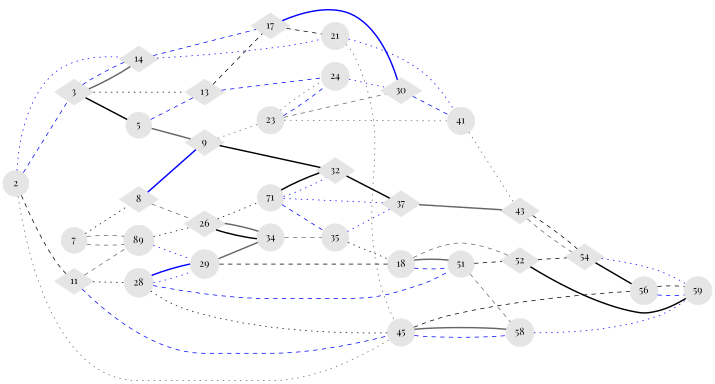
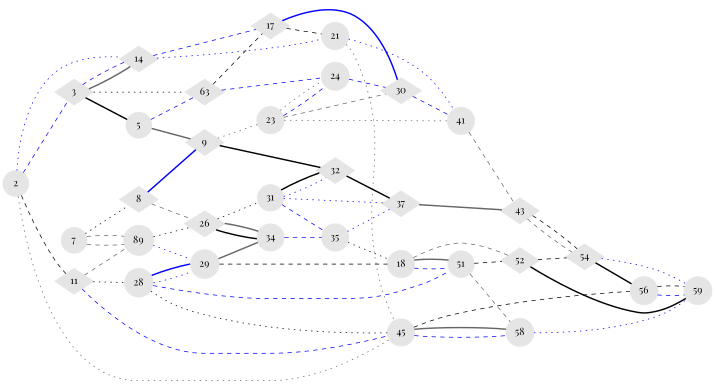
(370, 84) -> (370, 84)
(205, 92) -> (205, 92)
(491, 167) -> (491, 167)
(271, 198) -> (271, 198)
(303, 237) -> (303, 237)
